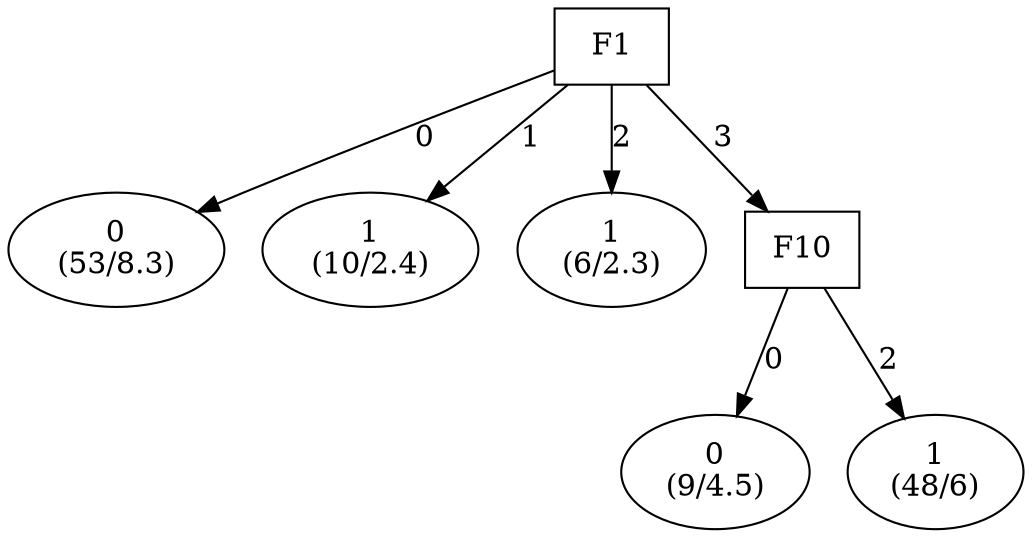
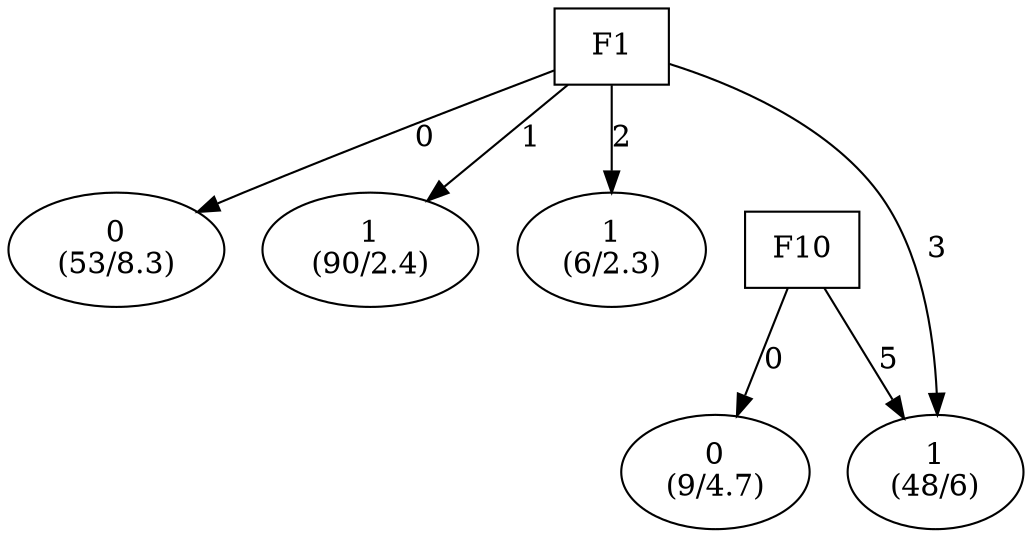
(699, 140) -> (866, 178)
(370, 250) -> (370, 250)
(889, 361) -> (889, 361)
(715, 472) -> (715, 472)
